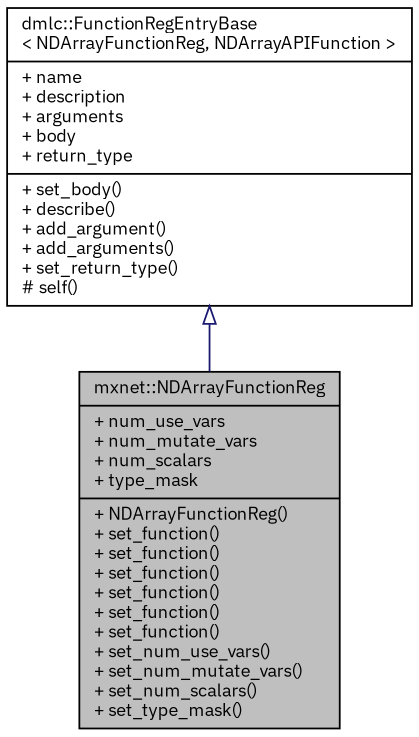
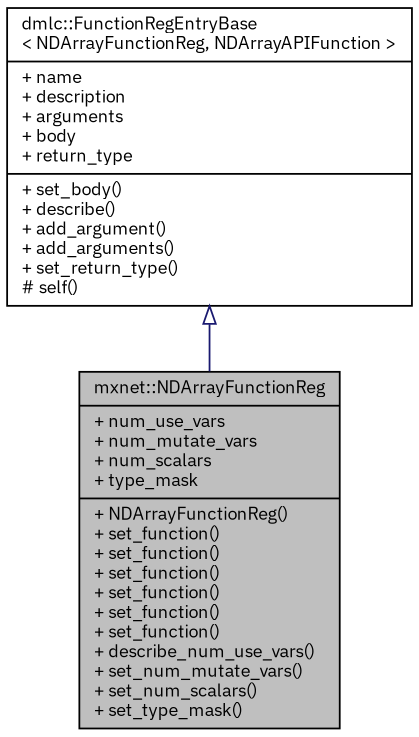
(183, 652) -> (204, 652)
